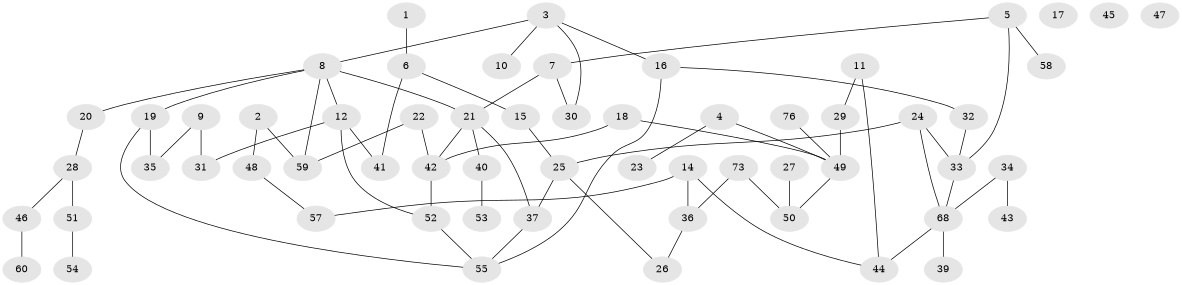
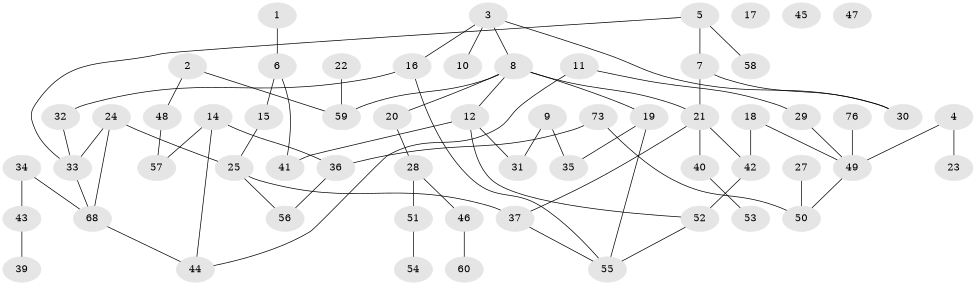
(425, 142) -> none
(943, 244) -> (22, 244)
(663, 270) -> (285, 219)
